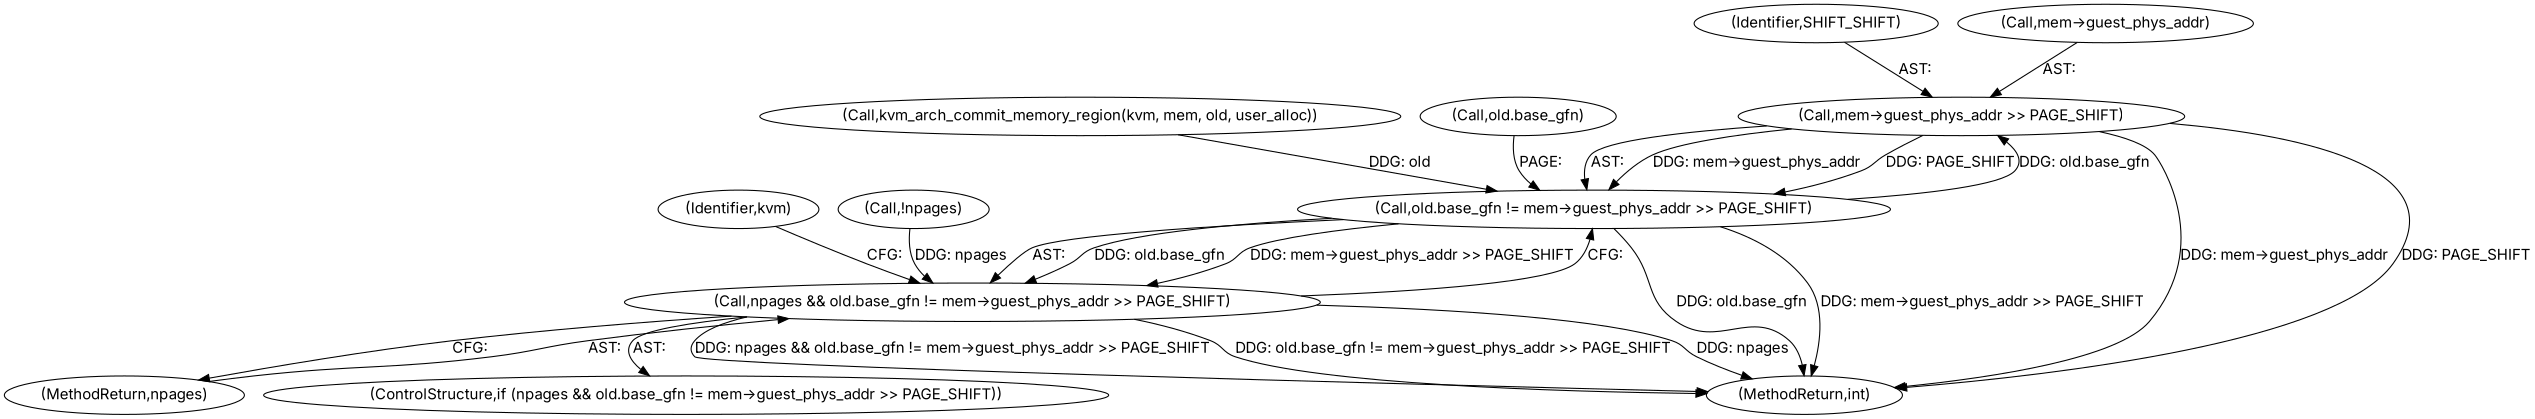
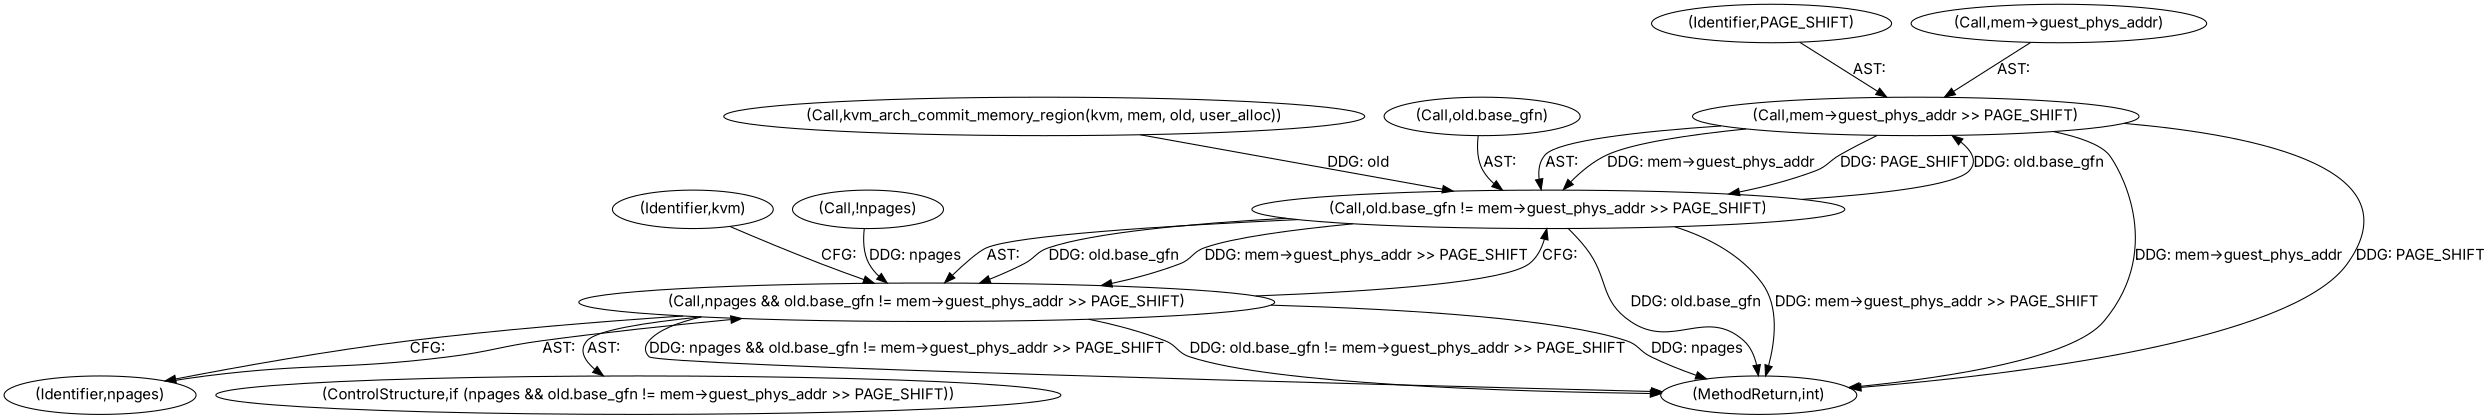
(1816, 23) -> (1772, 23)
(1543, 163) -> (1502, 163)
(124, 395) -> (100, 395)
